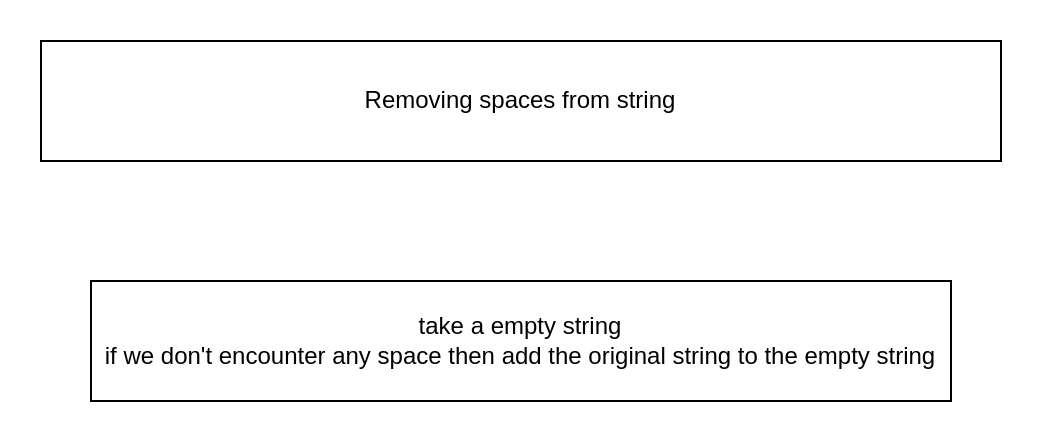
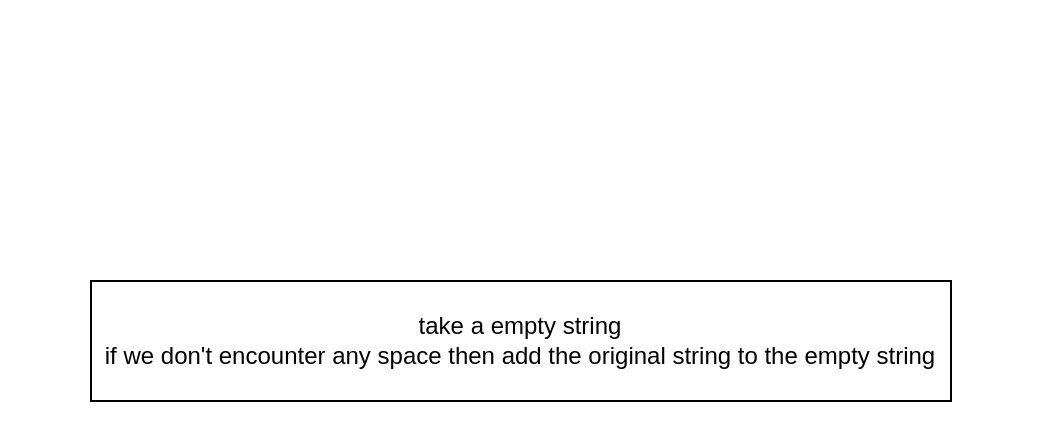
(521, 101) -> none
